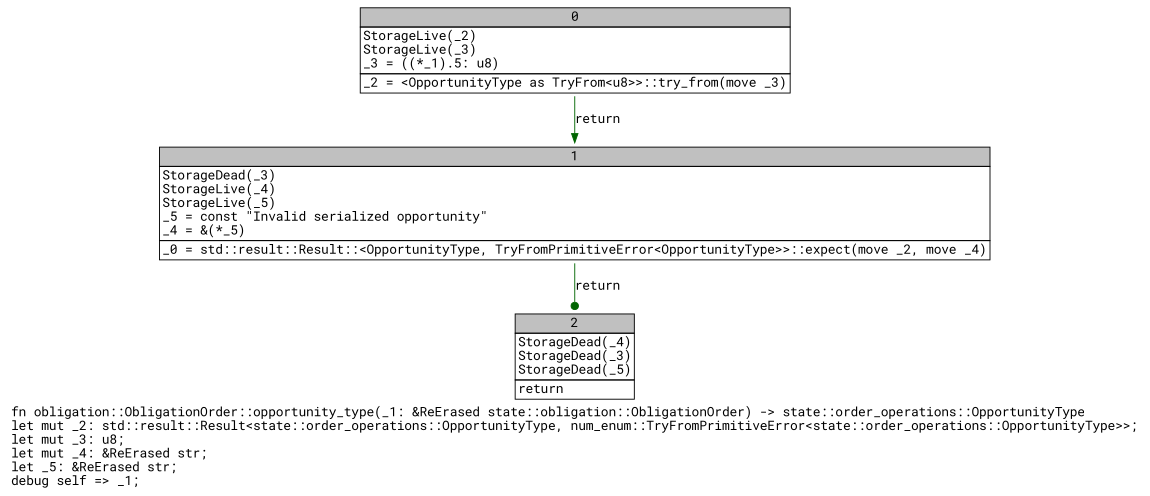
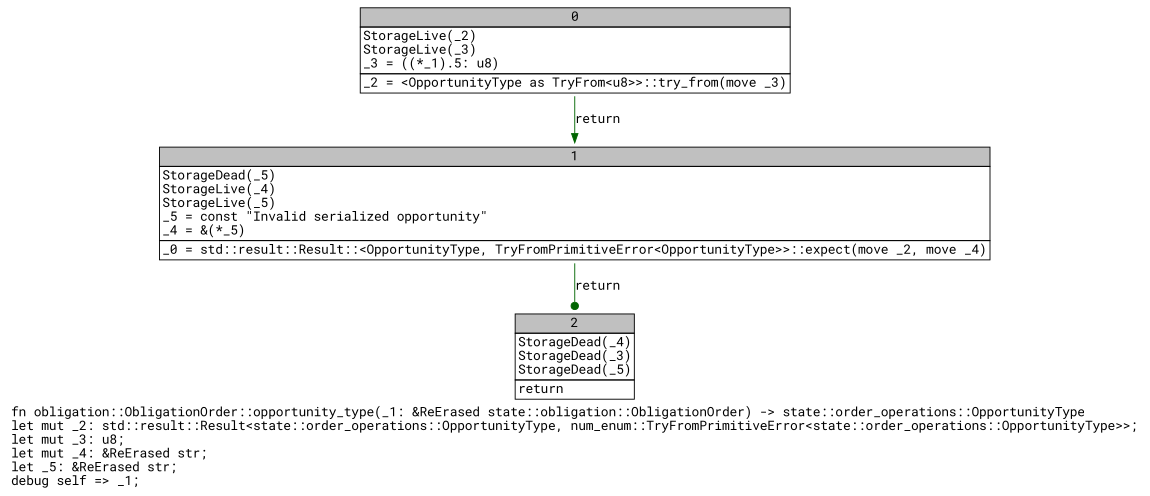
(219, 176) -> (219, 176)
